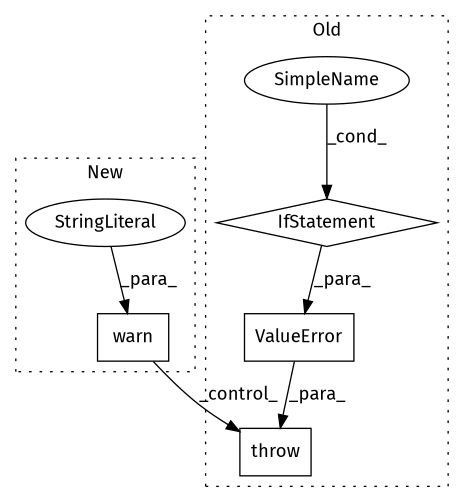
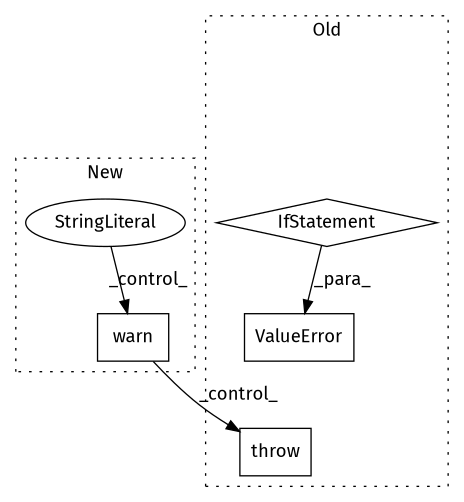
(327, 80) -> none
(149, 280) -> (149, 280)
(289, 388) -> none
